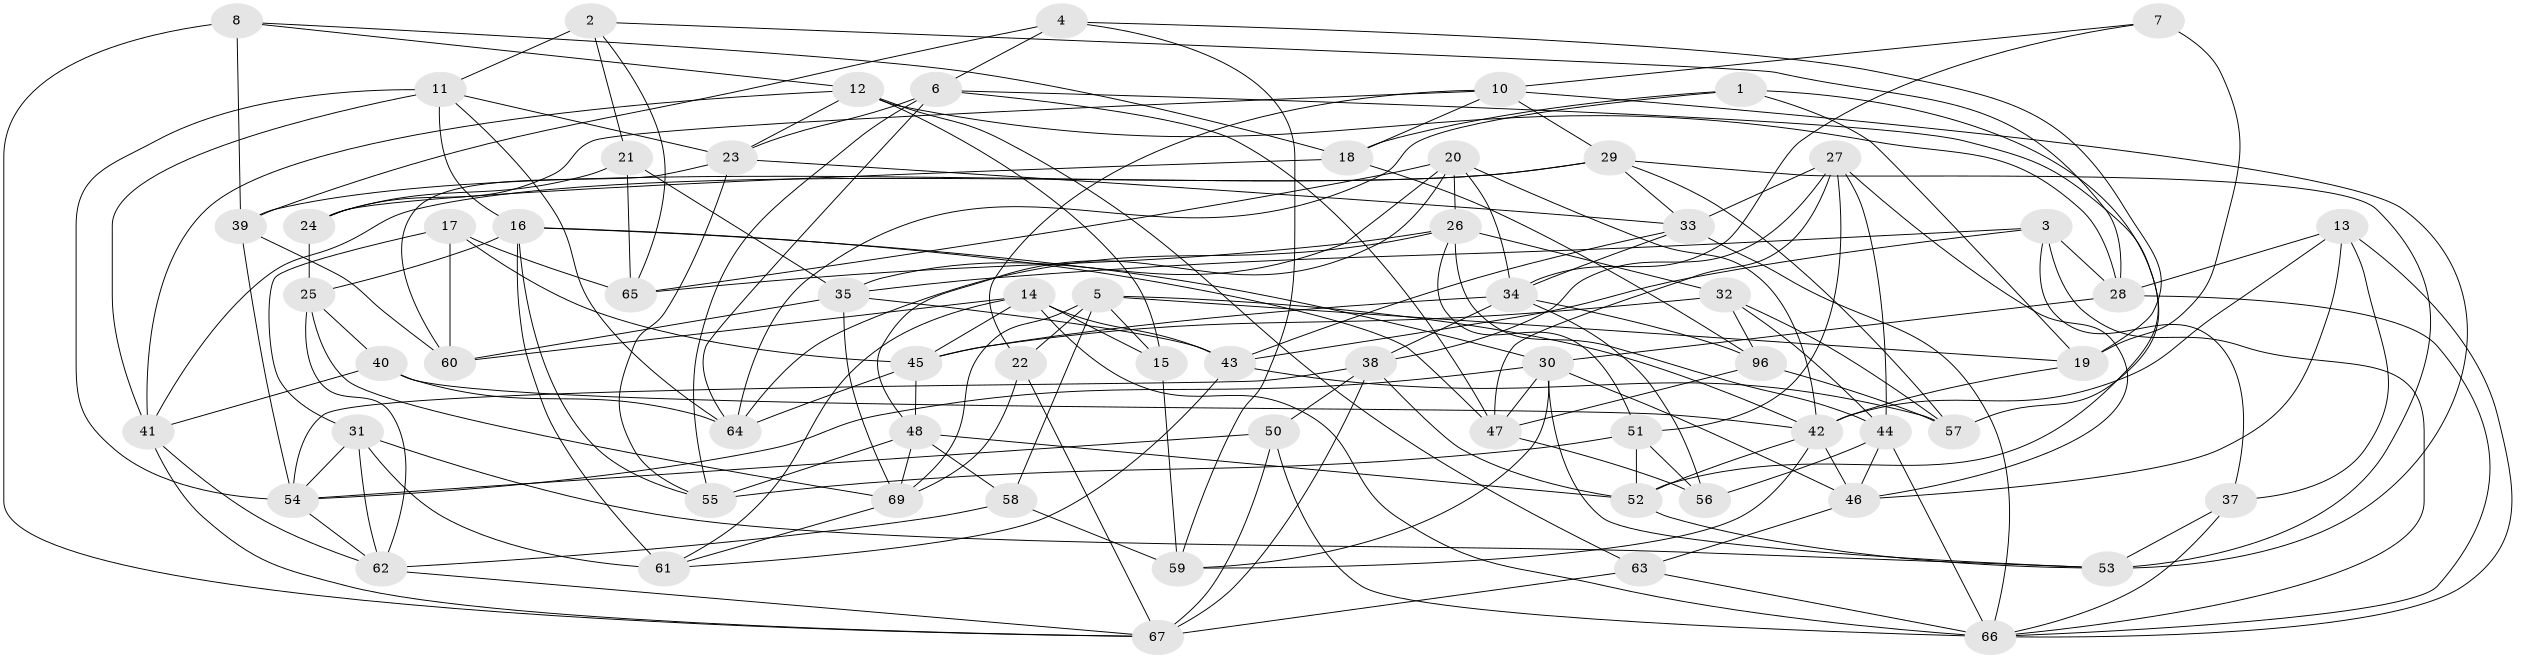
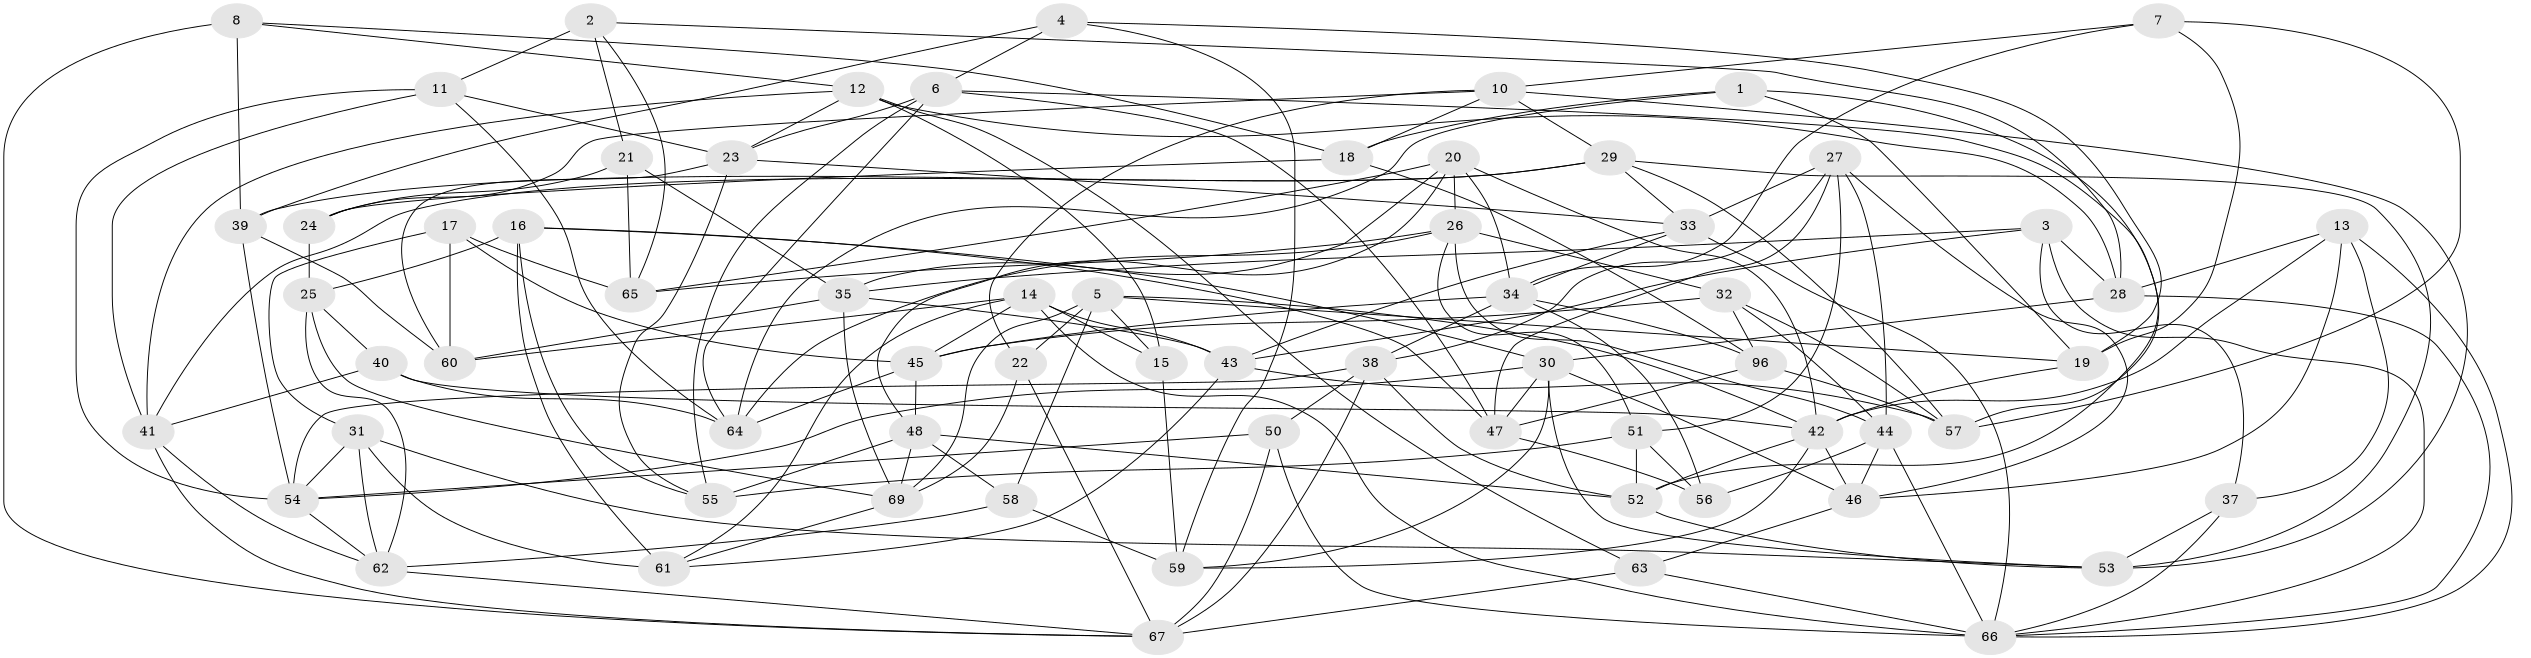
(451, 171) -> none
none -> (2443, 266)
